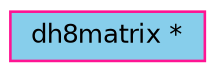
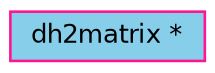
(108, 36) -> (108, 36)
